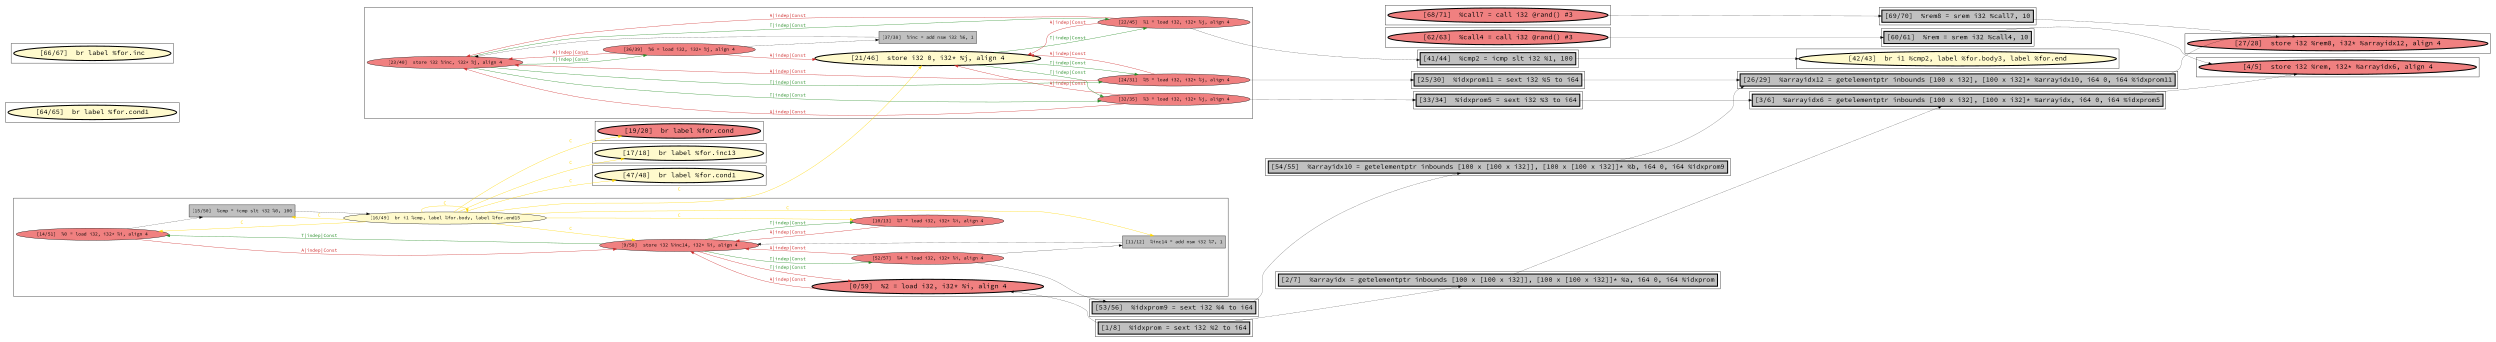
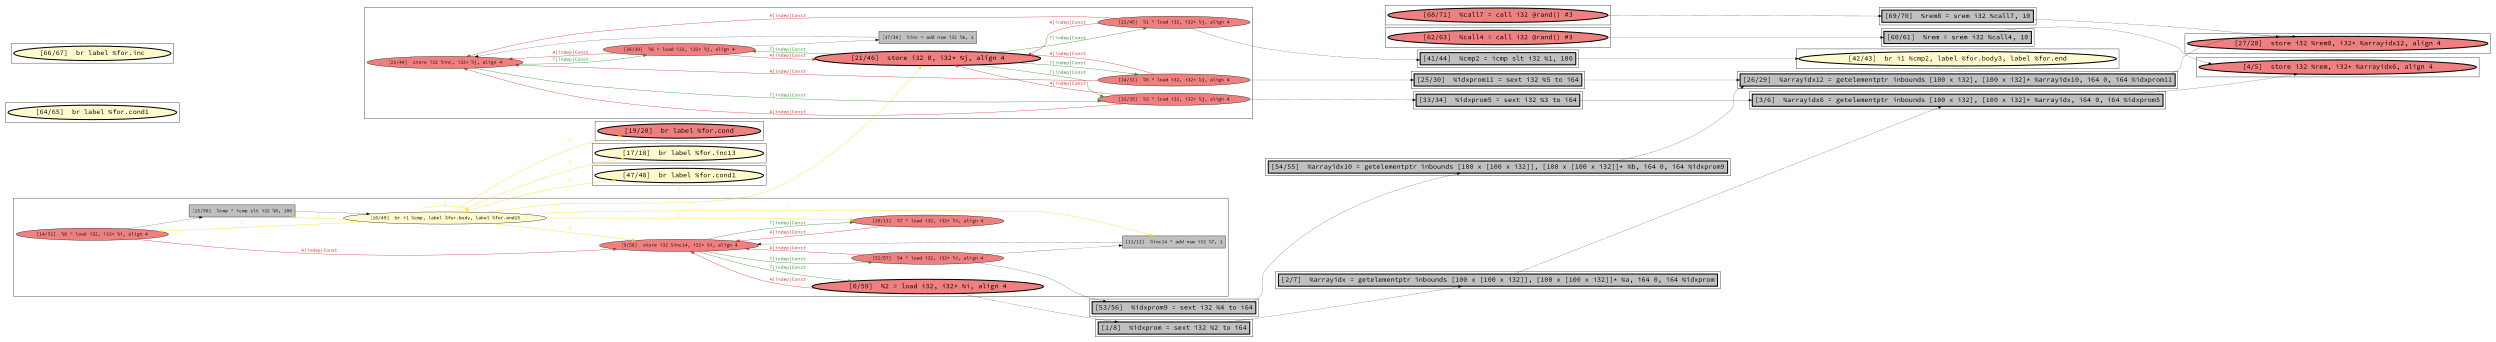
(787, 29) -> none
none -> (796, 53)
(928, 58) -> (928, 58)
(794, 85) -> none
(386, 240) -> none
(772, 270) -> (772, 270)
(1060, 300) -> (1037, 309)
